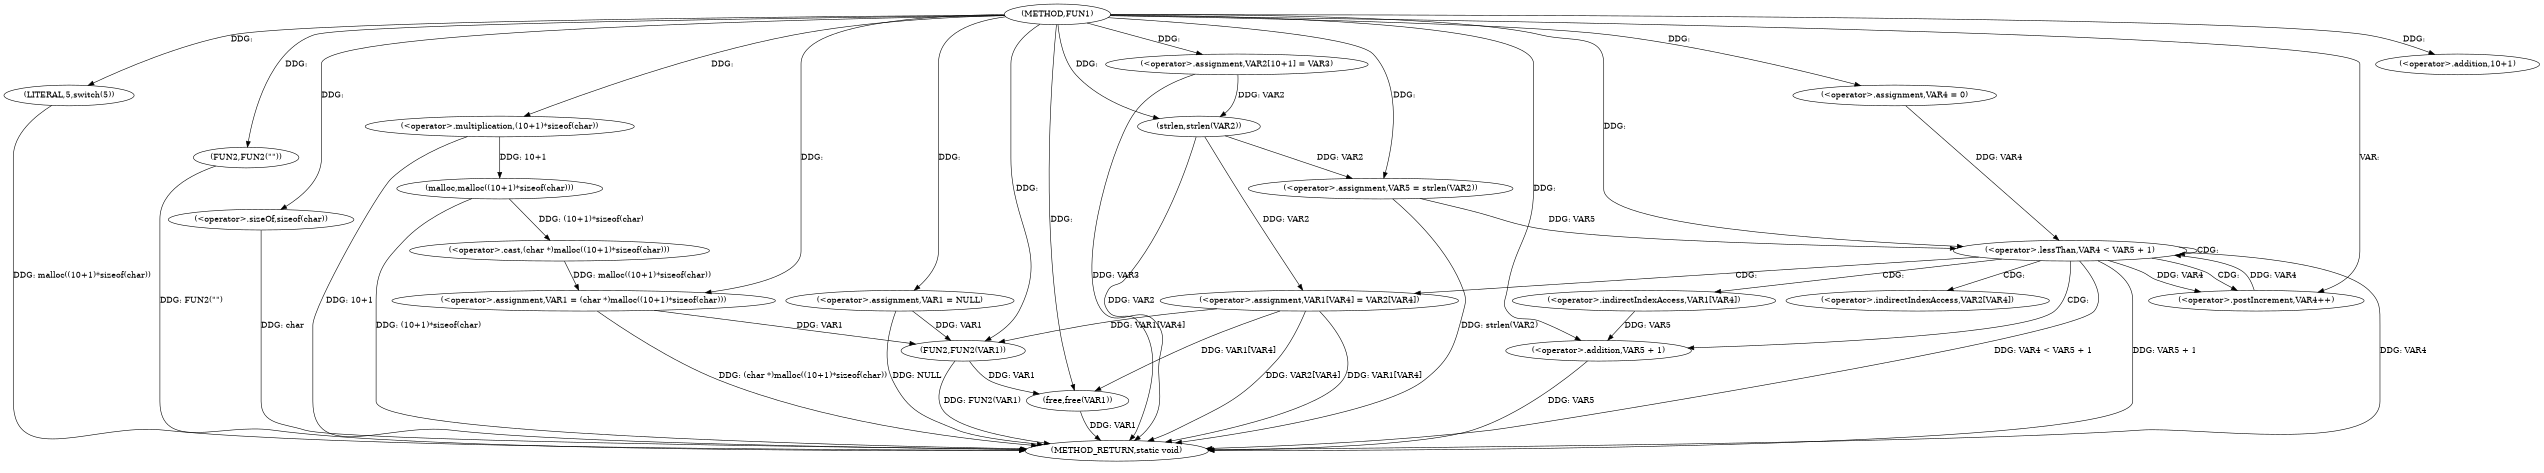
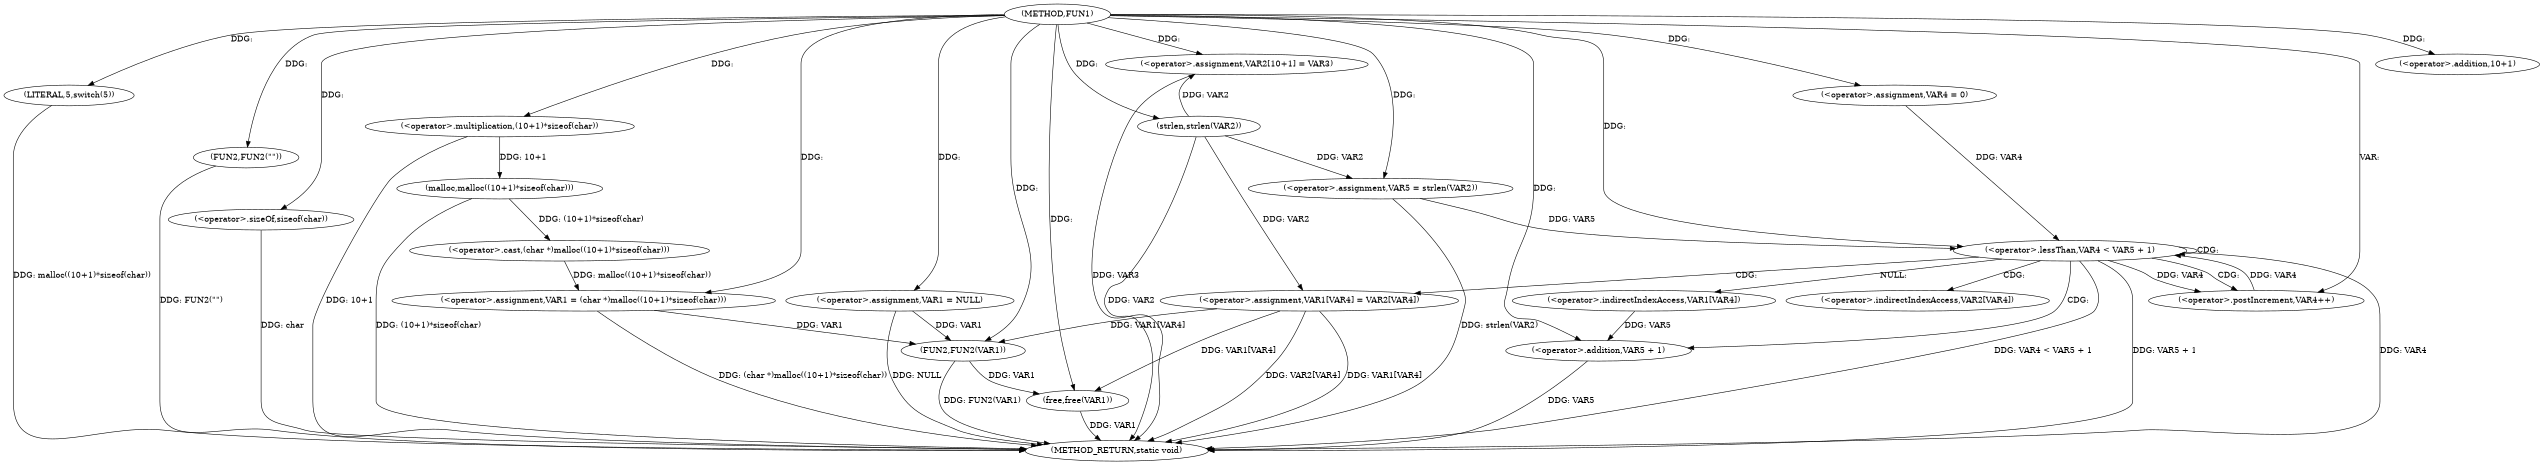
(1236, 96) -> (1179, 96)
(1895, 276) -> (1895, 276)
